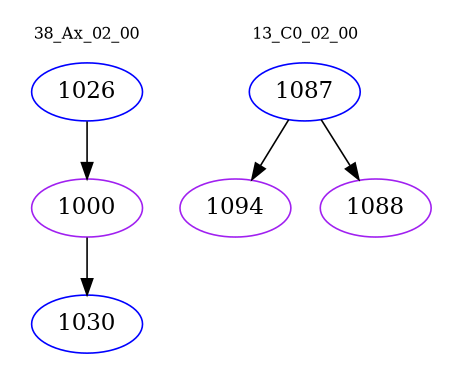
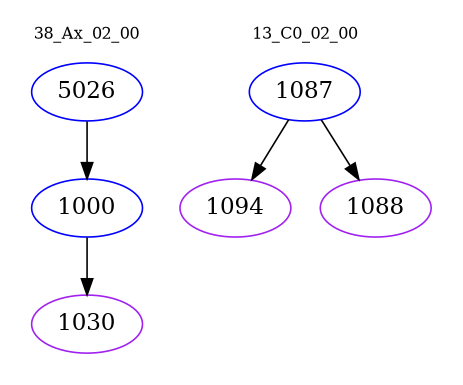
(87, 92) -> (87, 92)
(87, 208) -> (87, 208)
(87, 324) -> (87, 324)
